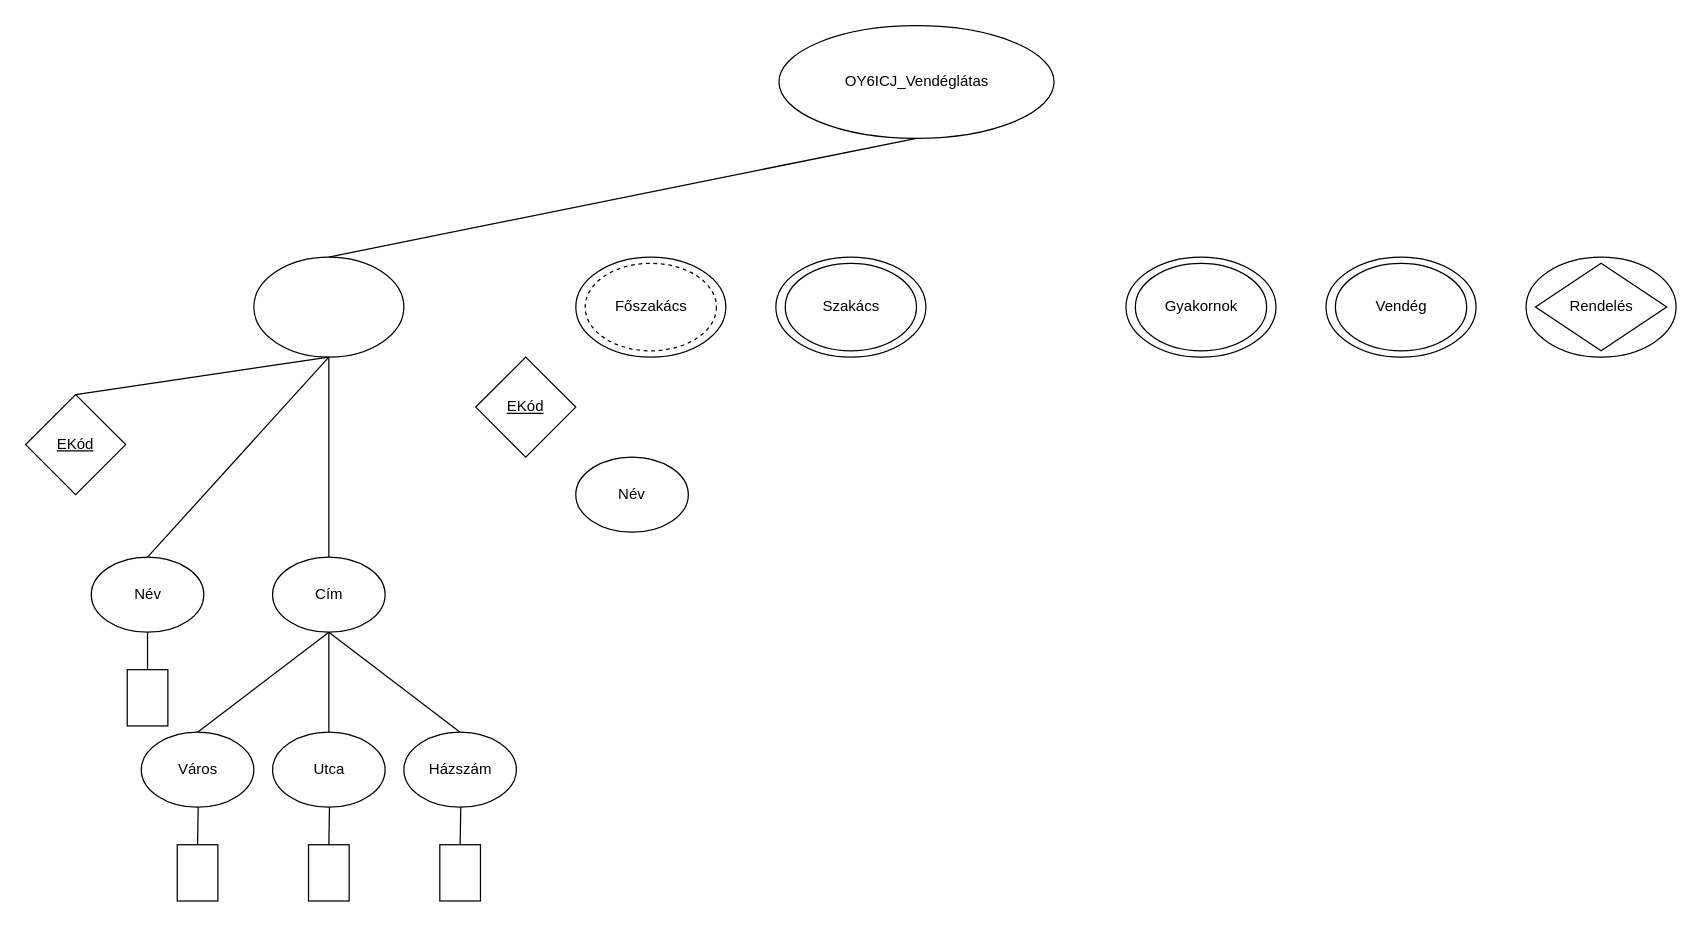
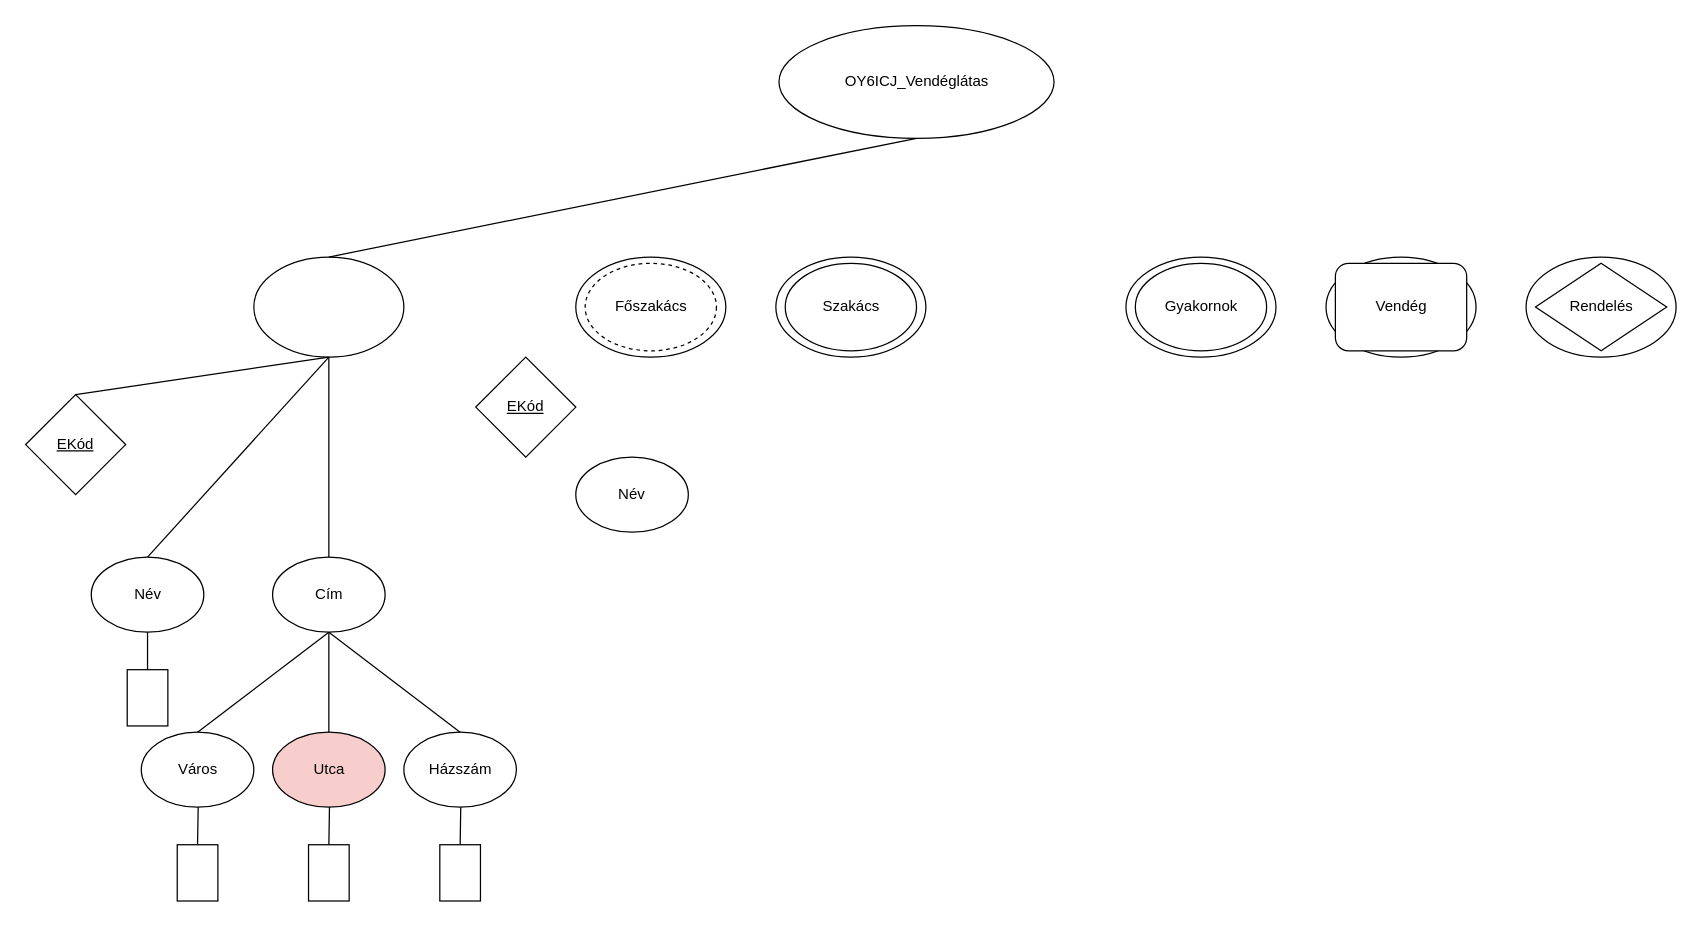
(1401, 307) -> (1401, 307)
(329, 769) -> (329, 769)
